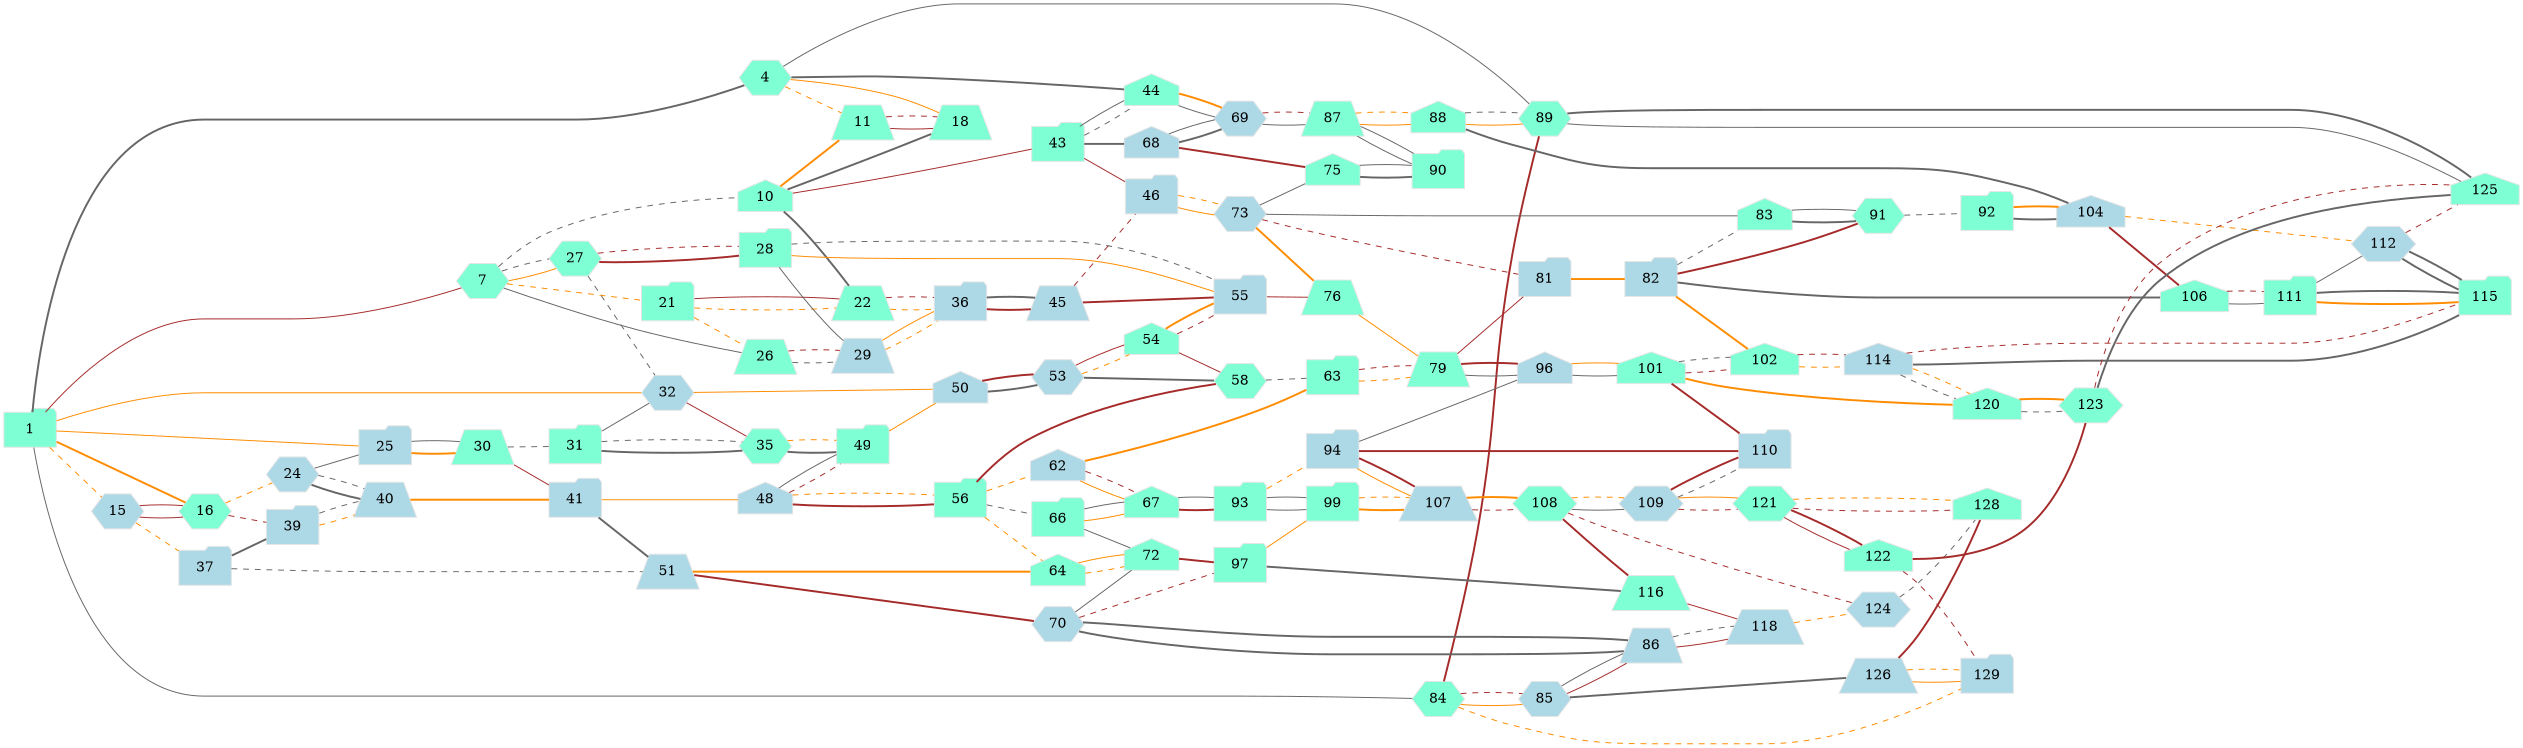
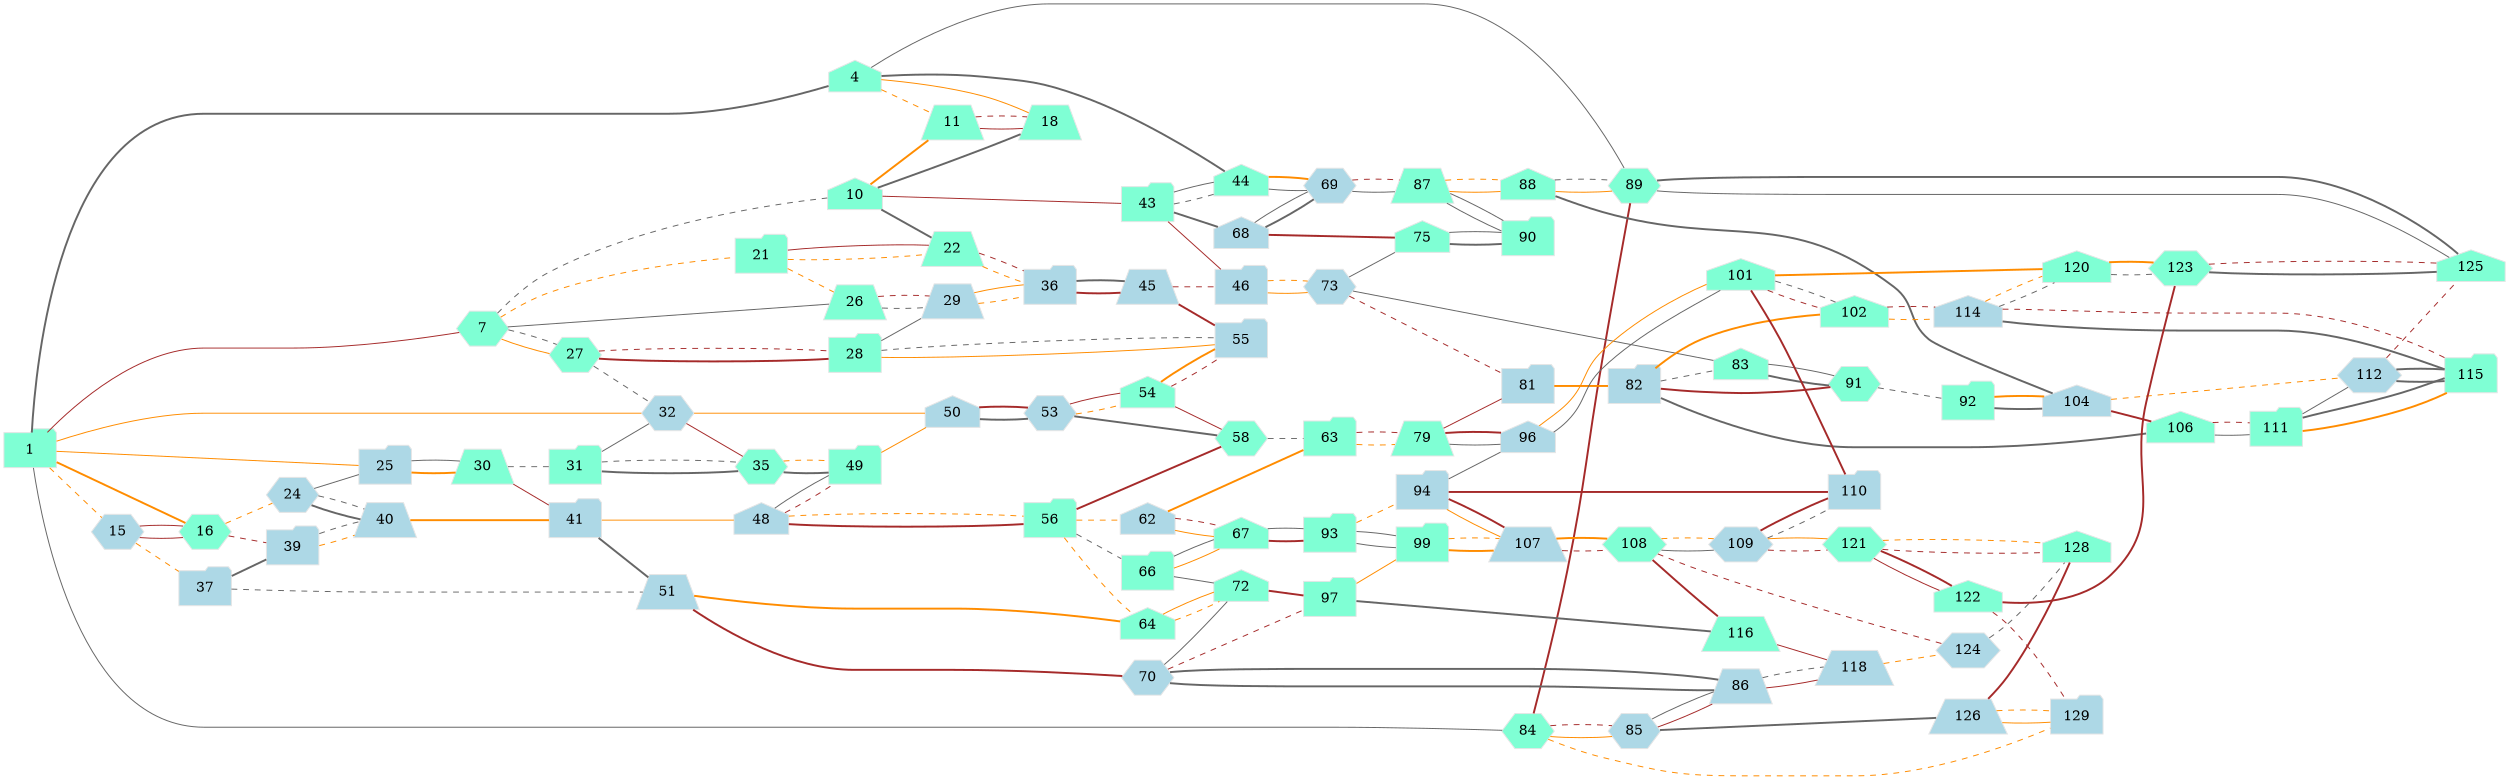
(765, 78) -> (855, 78)
(1333, 298) -> none
